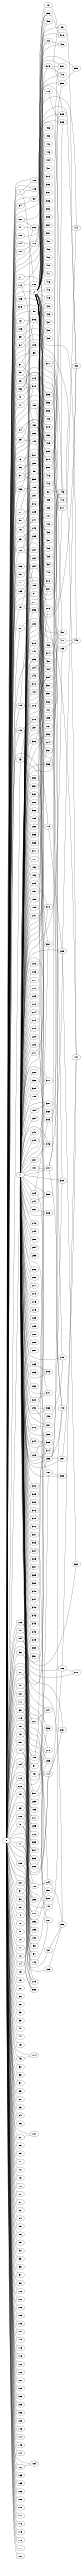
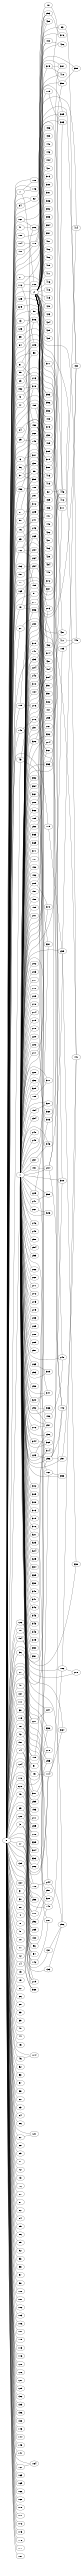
(43, 395) -> (27, 414)
